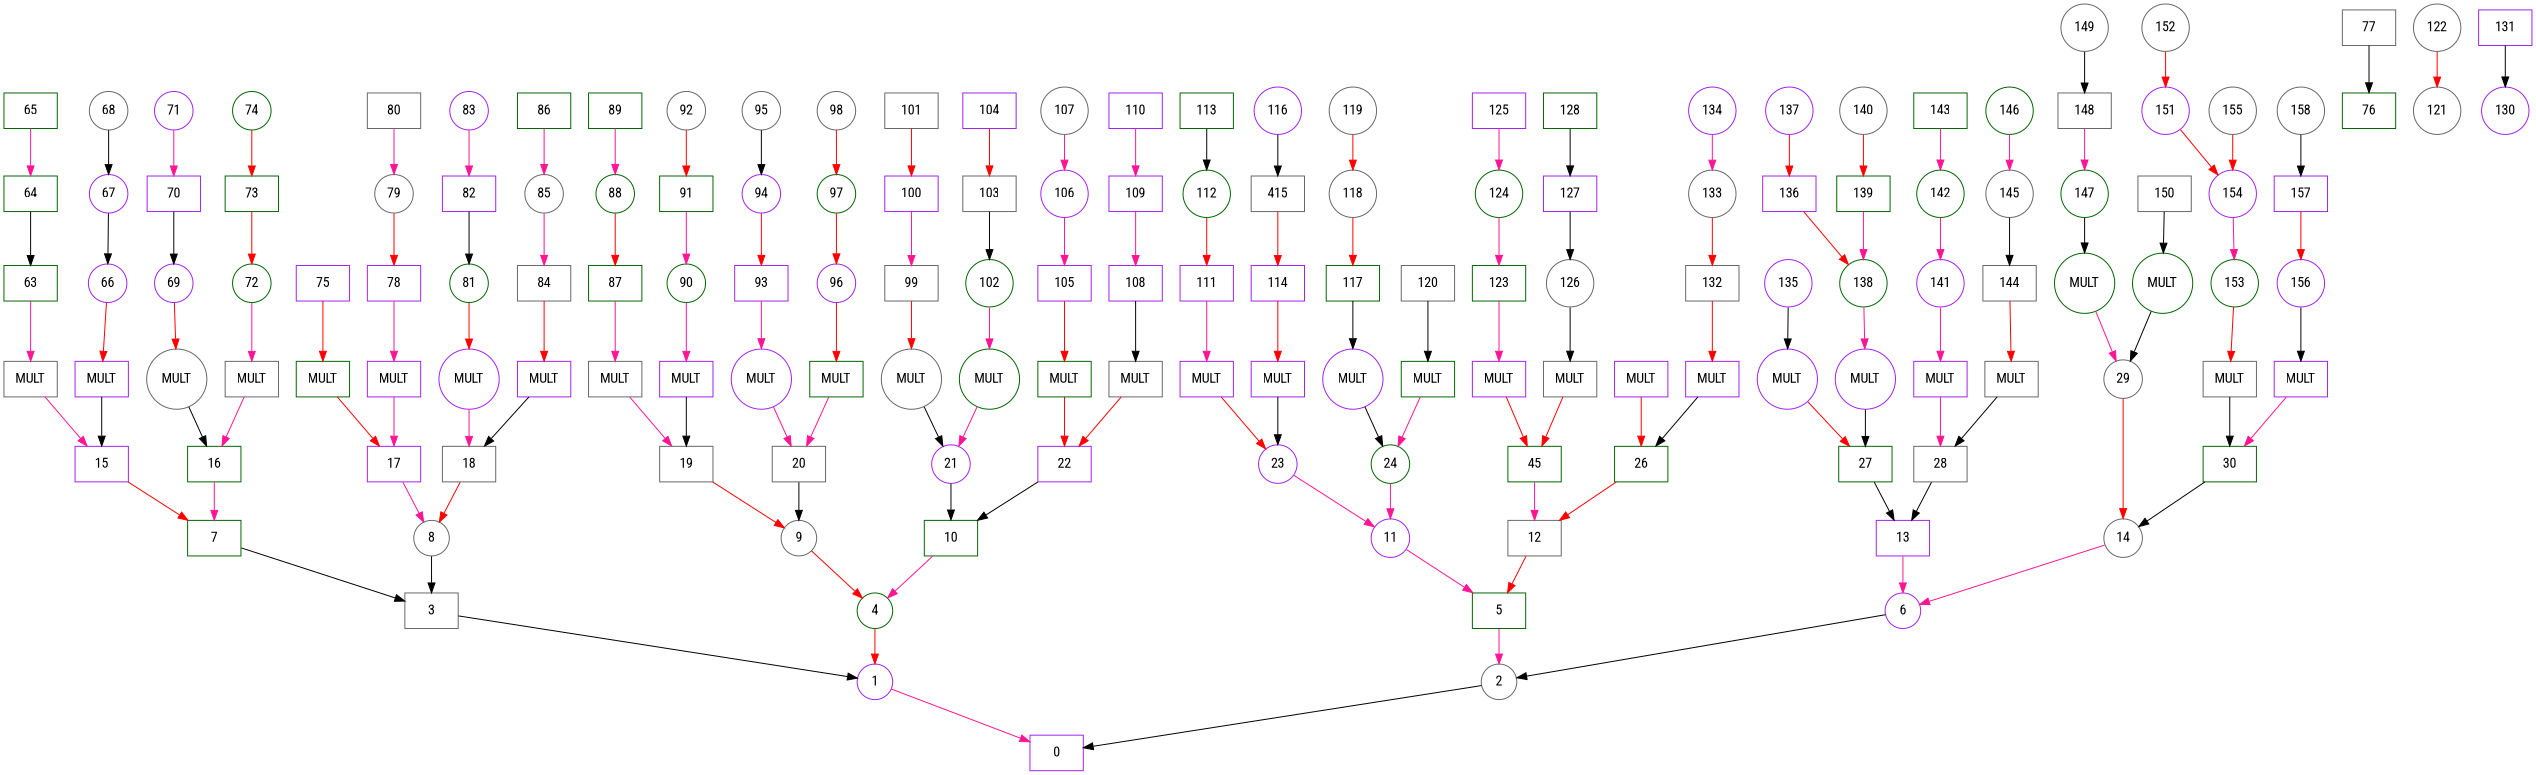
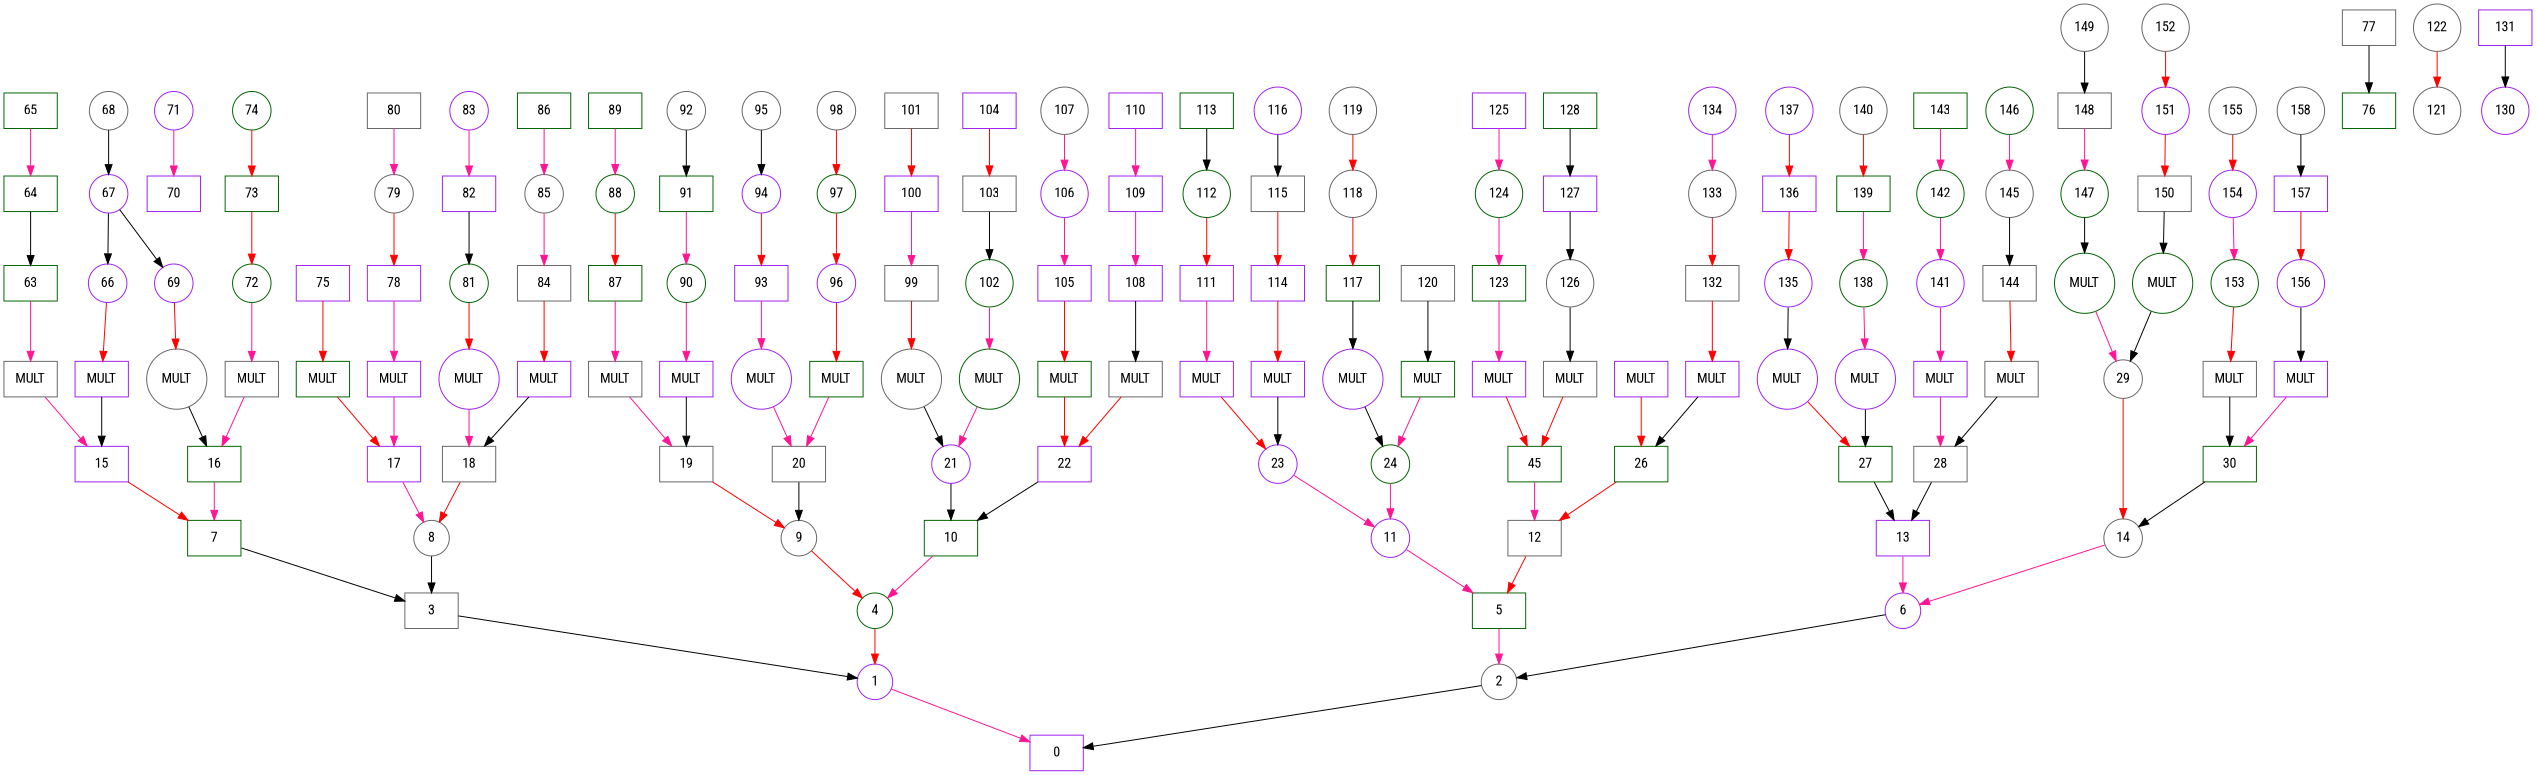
(686, 148) -> (686, 148)
(2196, 148) -> (2165, 150)
(1278, 194) -> (1278, 194)
(174, 233) -> (138, 234)
(1823, 234) -> (1789, 231)
